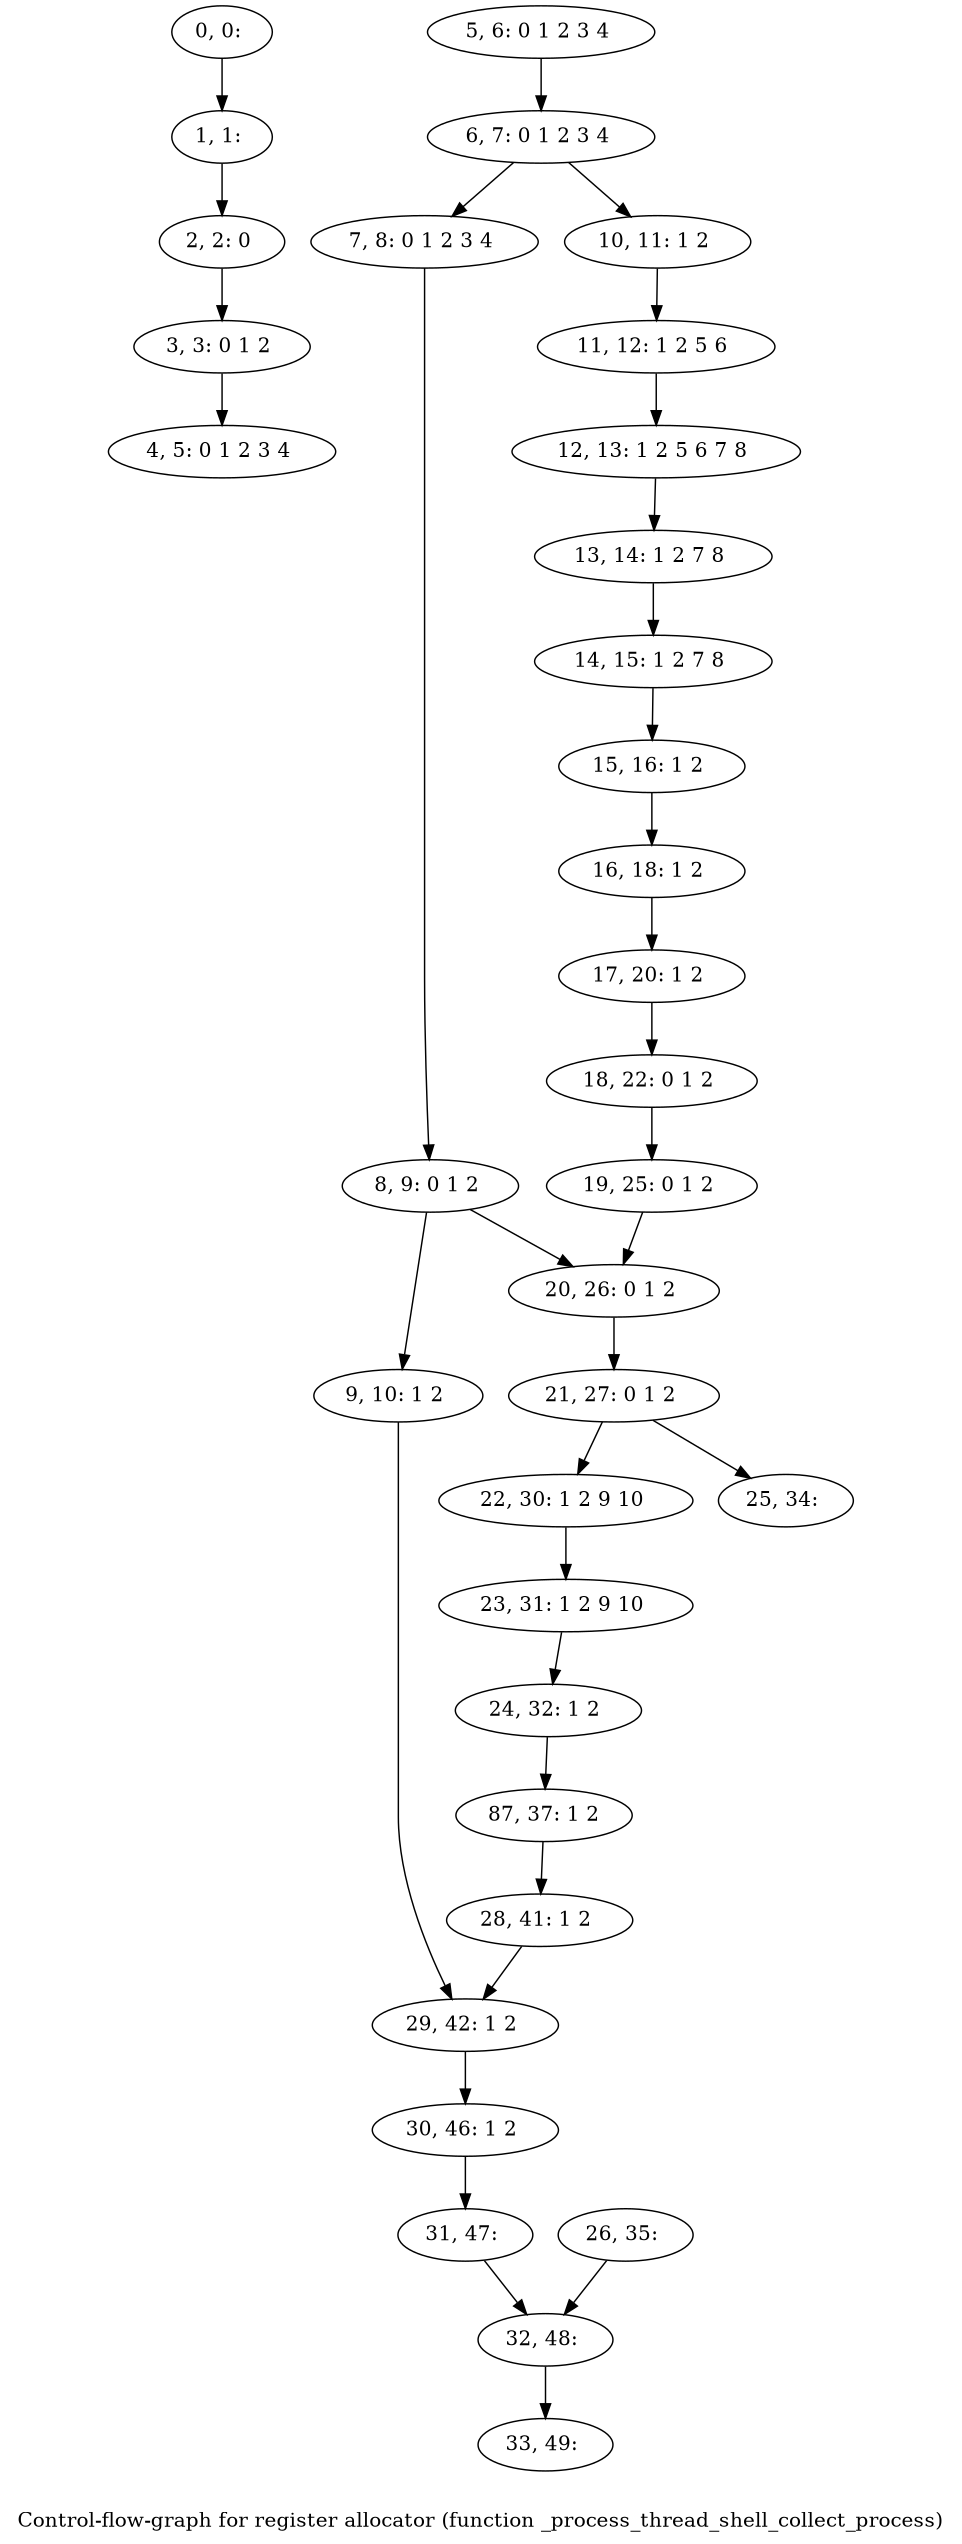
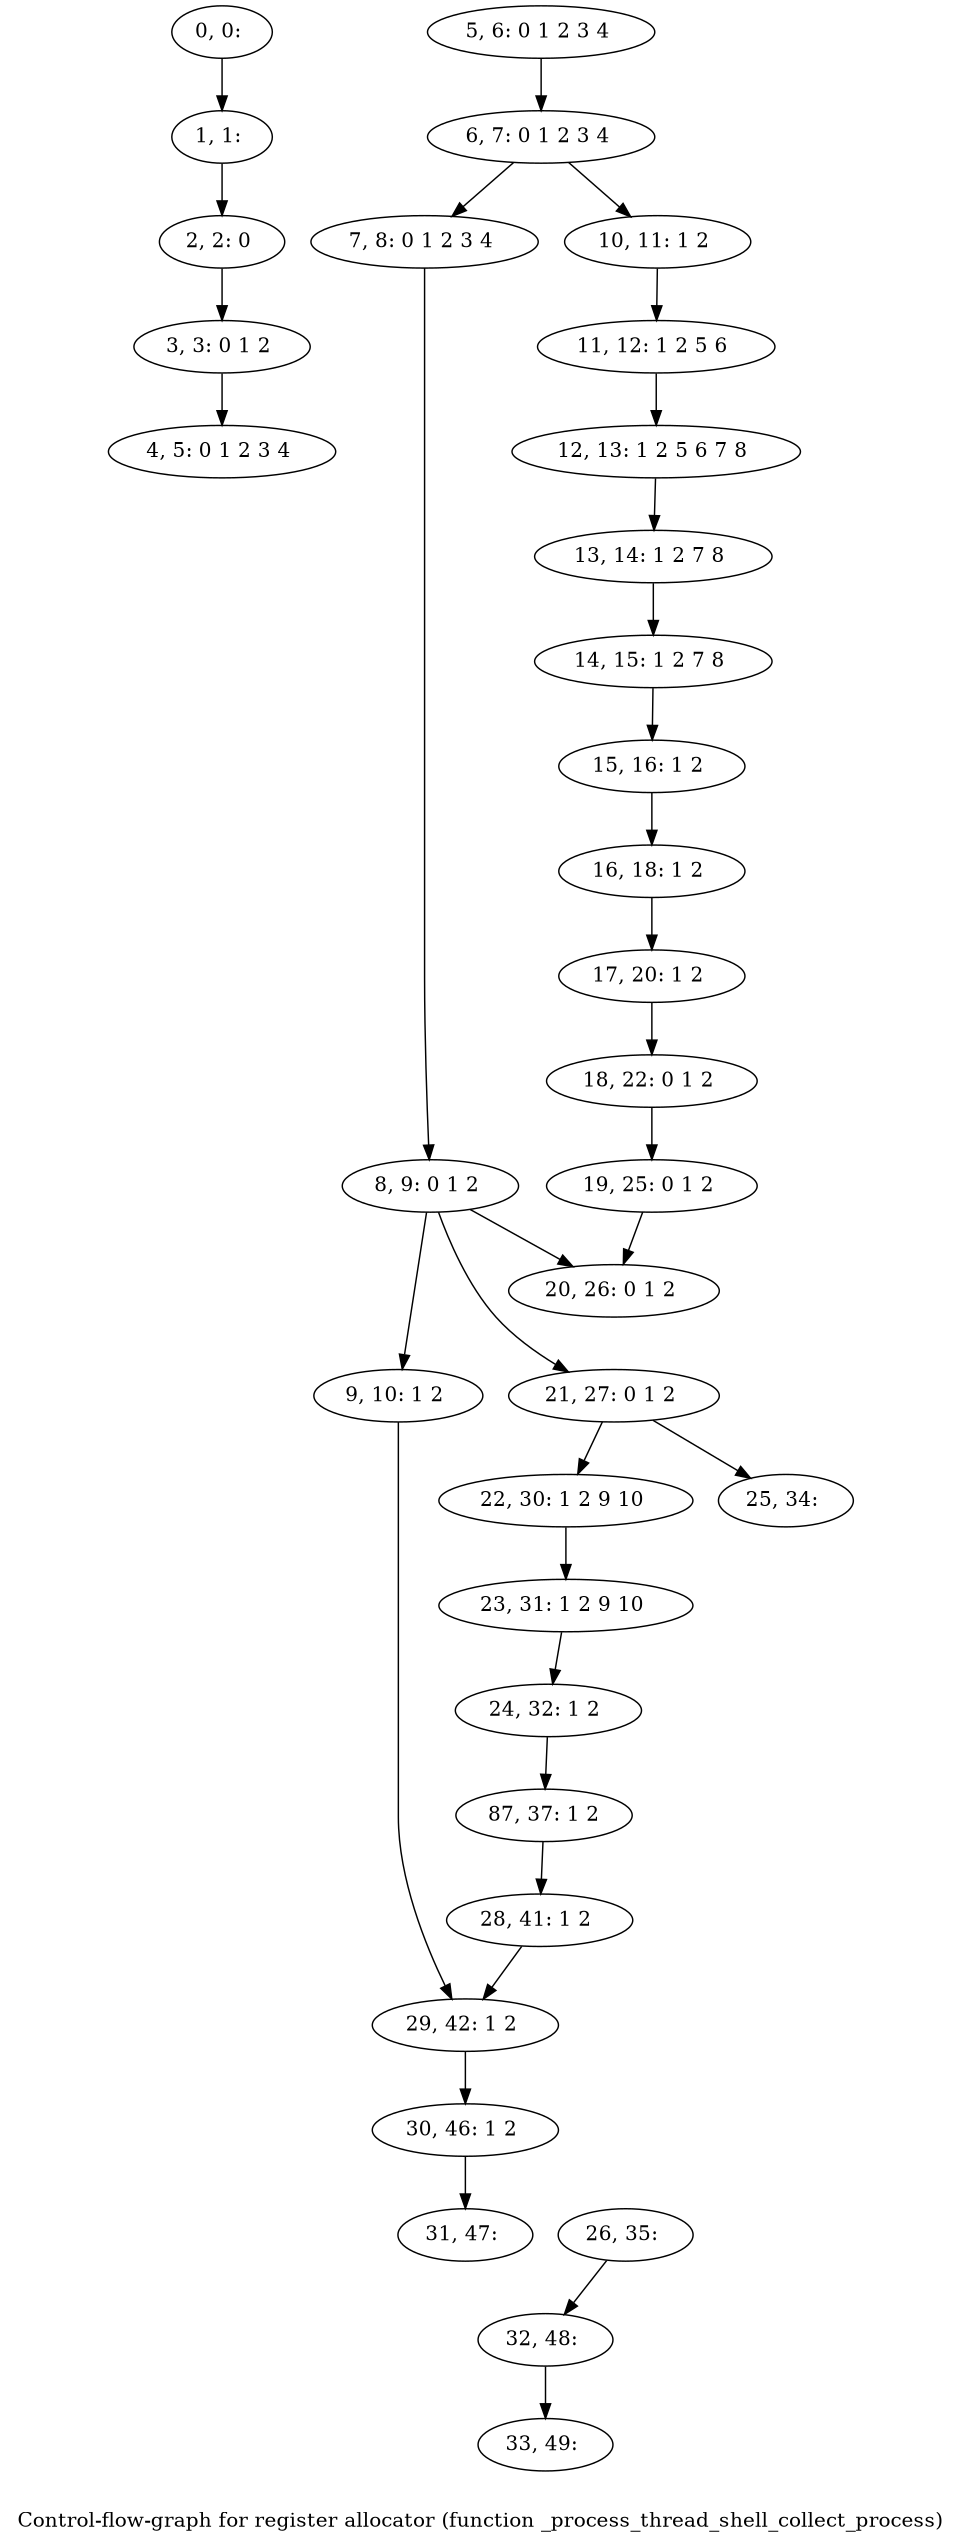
(614, 1336) -> (482, 1300)
(501, 2282) -> none
